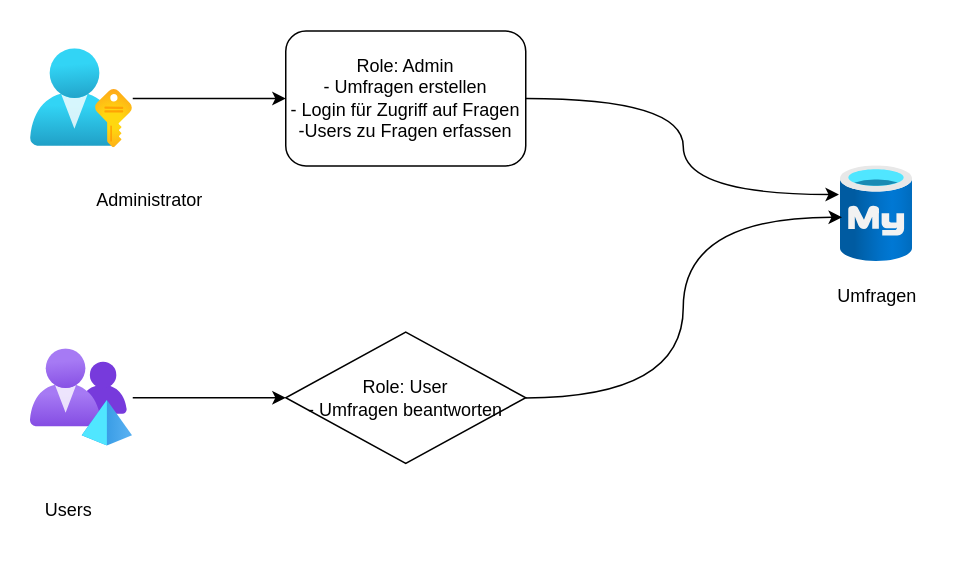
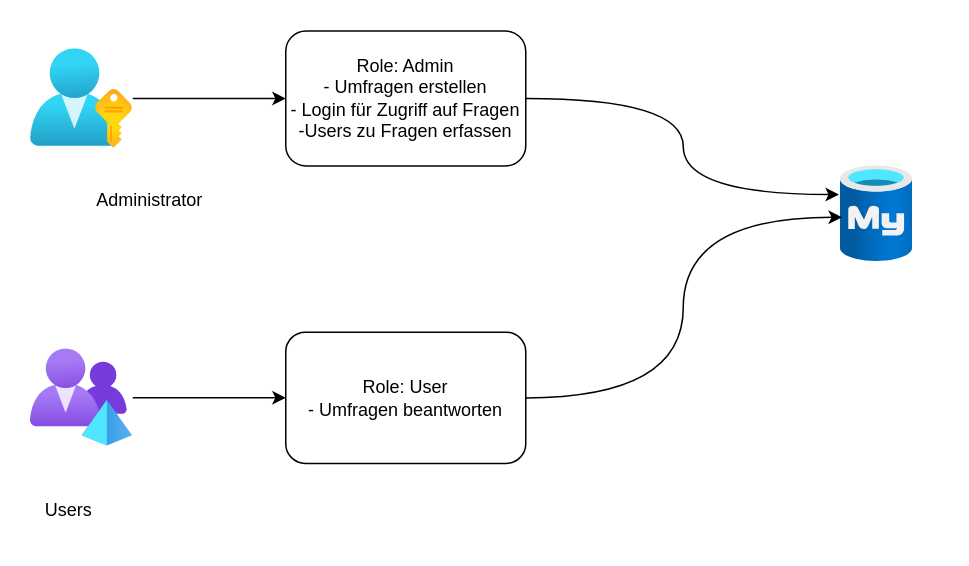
(877, 296) -> none
(406, 398) -> (406, 398)
